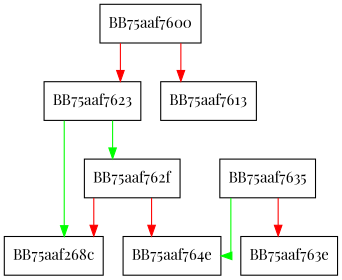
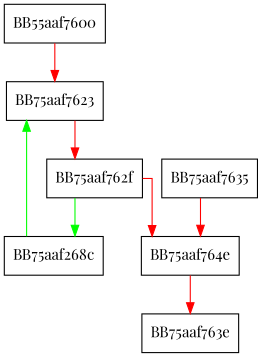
(151, 24) -> (55, 24)
(209, 101) -> none
(113, 134) -> (75, 134)
(64, 173) -> (27, 184)
(94, 212) -> (75, 212)
(278, 212) -> (190, 289)
(231, 227) -> (200, 212)
